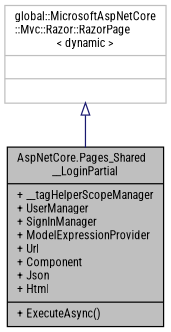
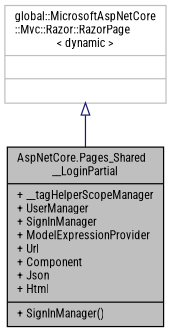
(59, 314) -> (61, 314)
